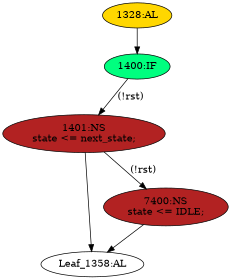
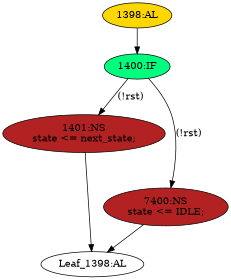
(137, 15) -> (137, 15)
(123, 168) -> (174, 126)
(92, 264) -> (92, 264)
